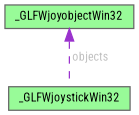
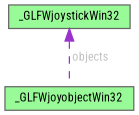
(69, 64) -> (69, 64)
